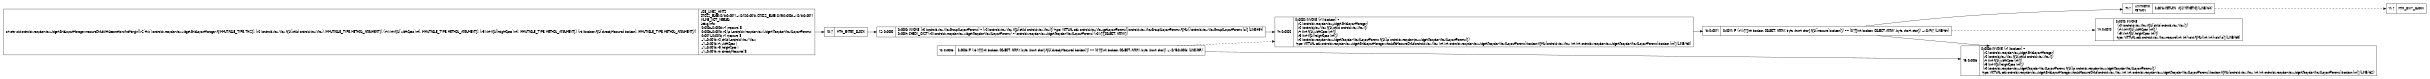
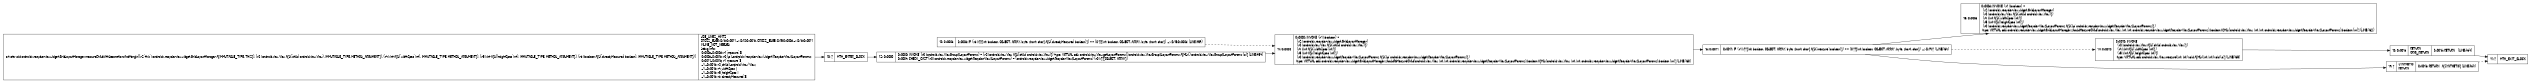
none -> (2432, 51)
(1582, 55) -> none
